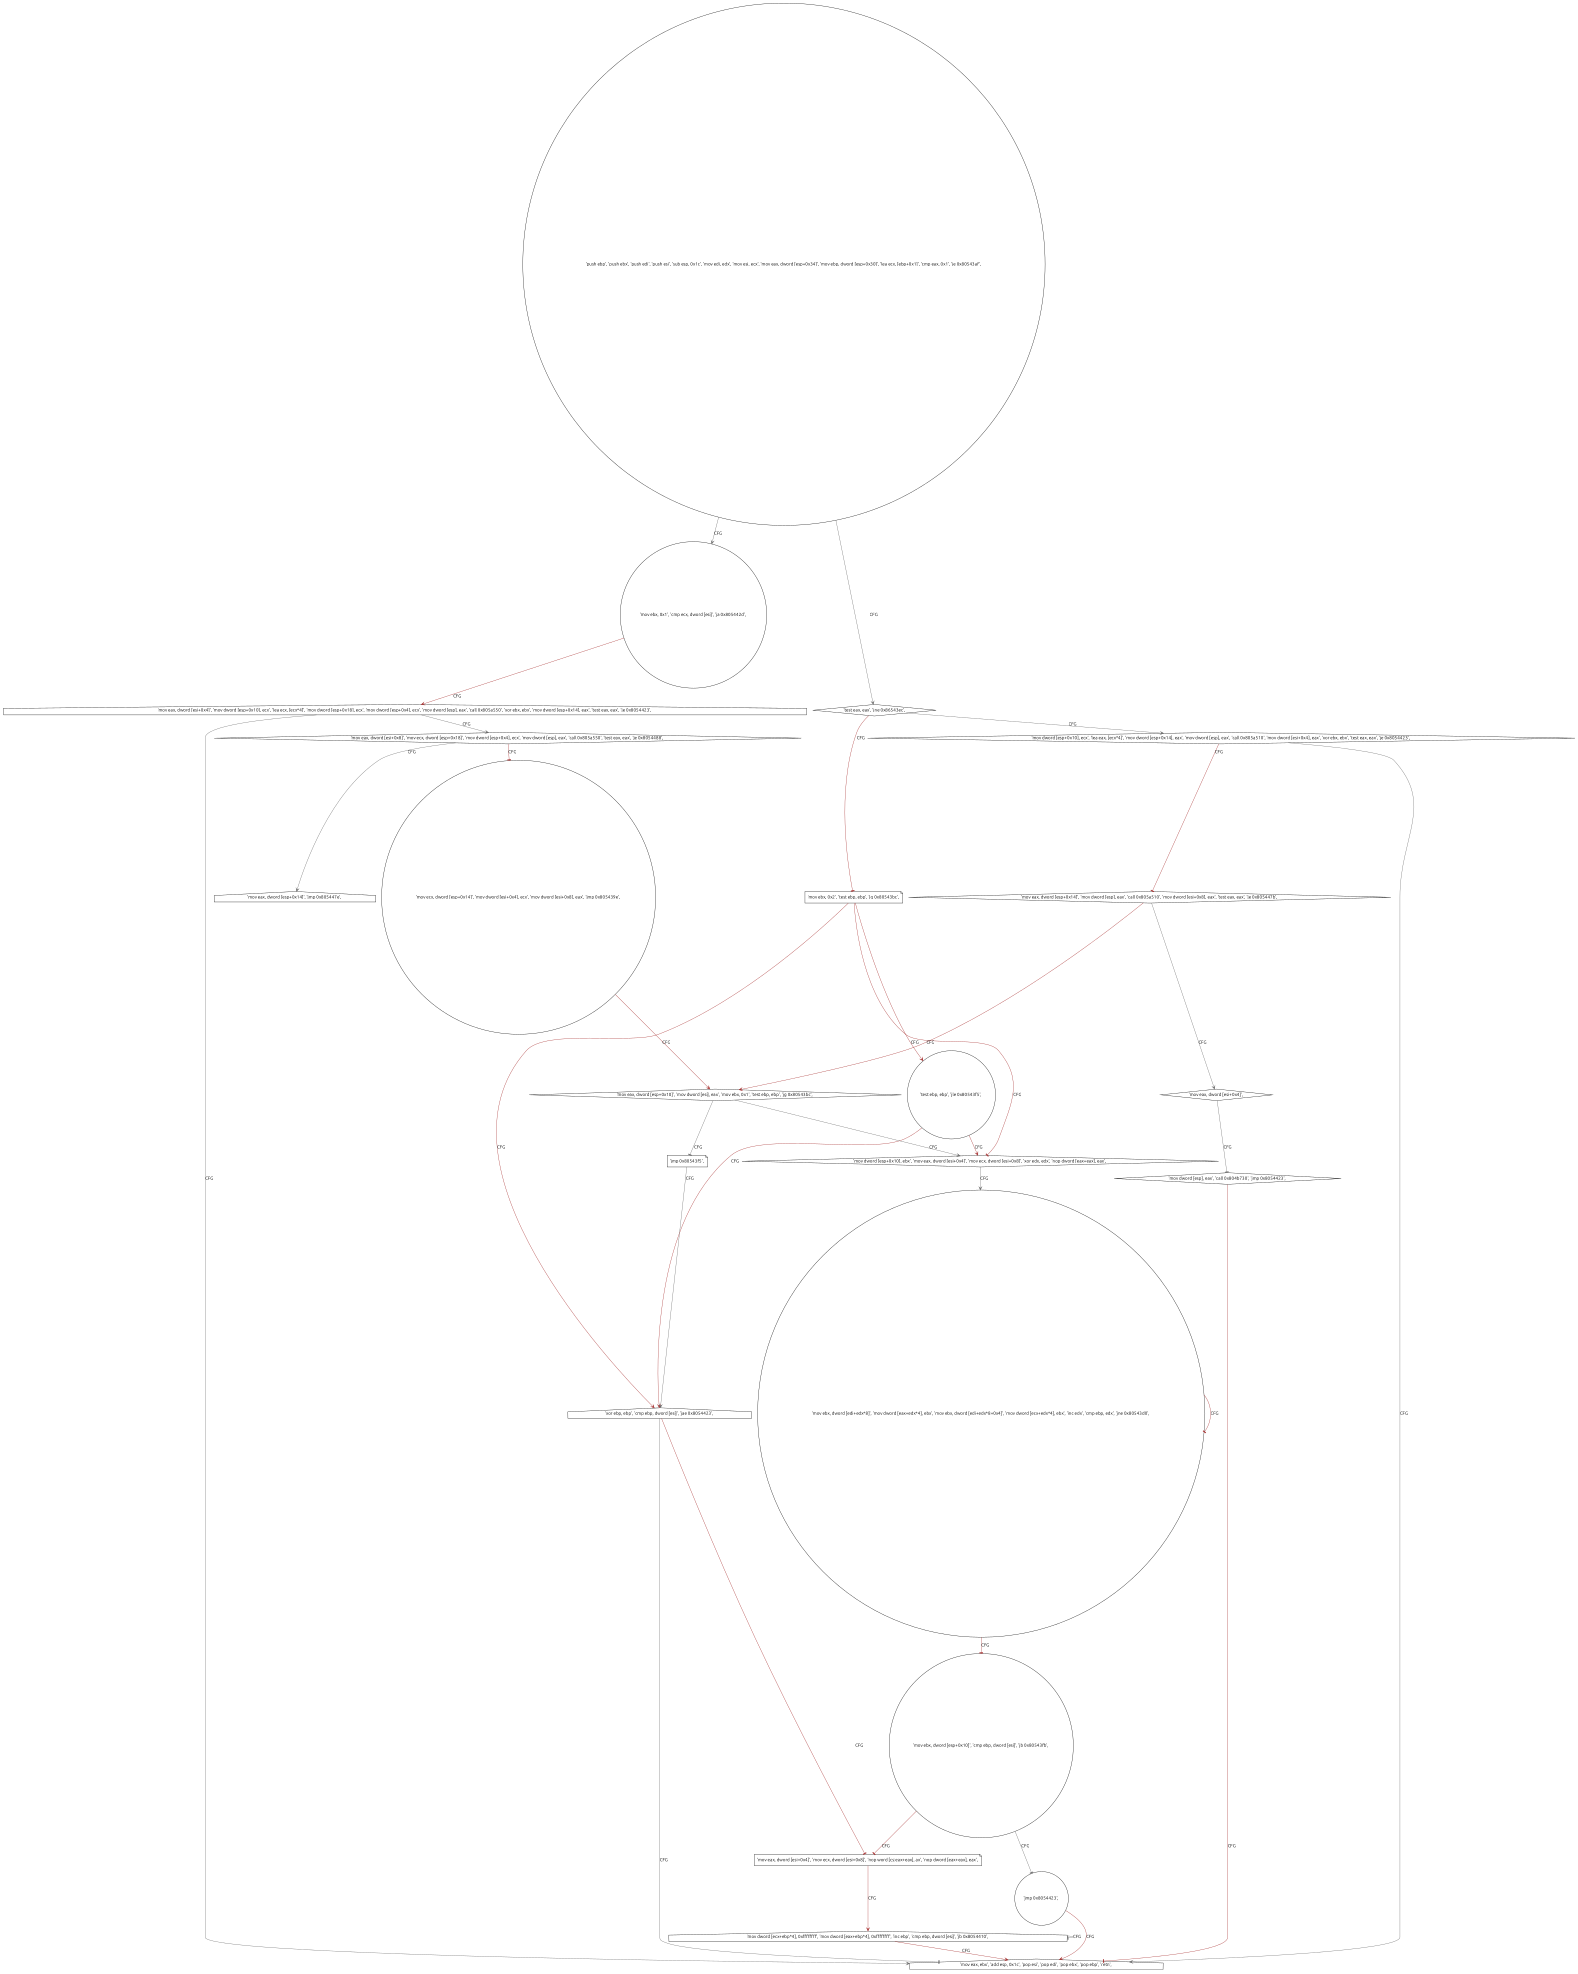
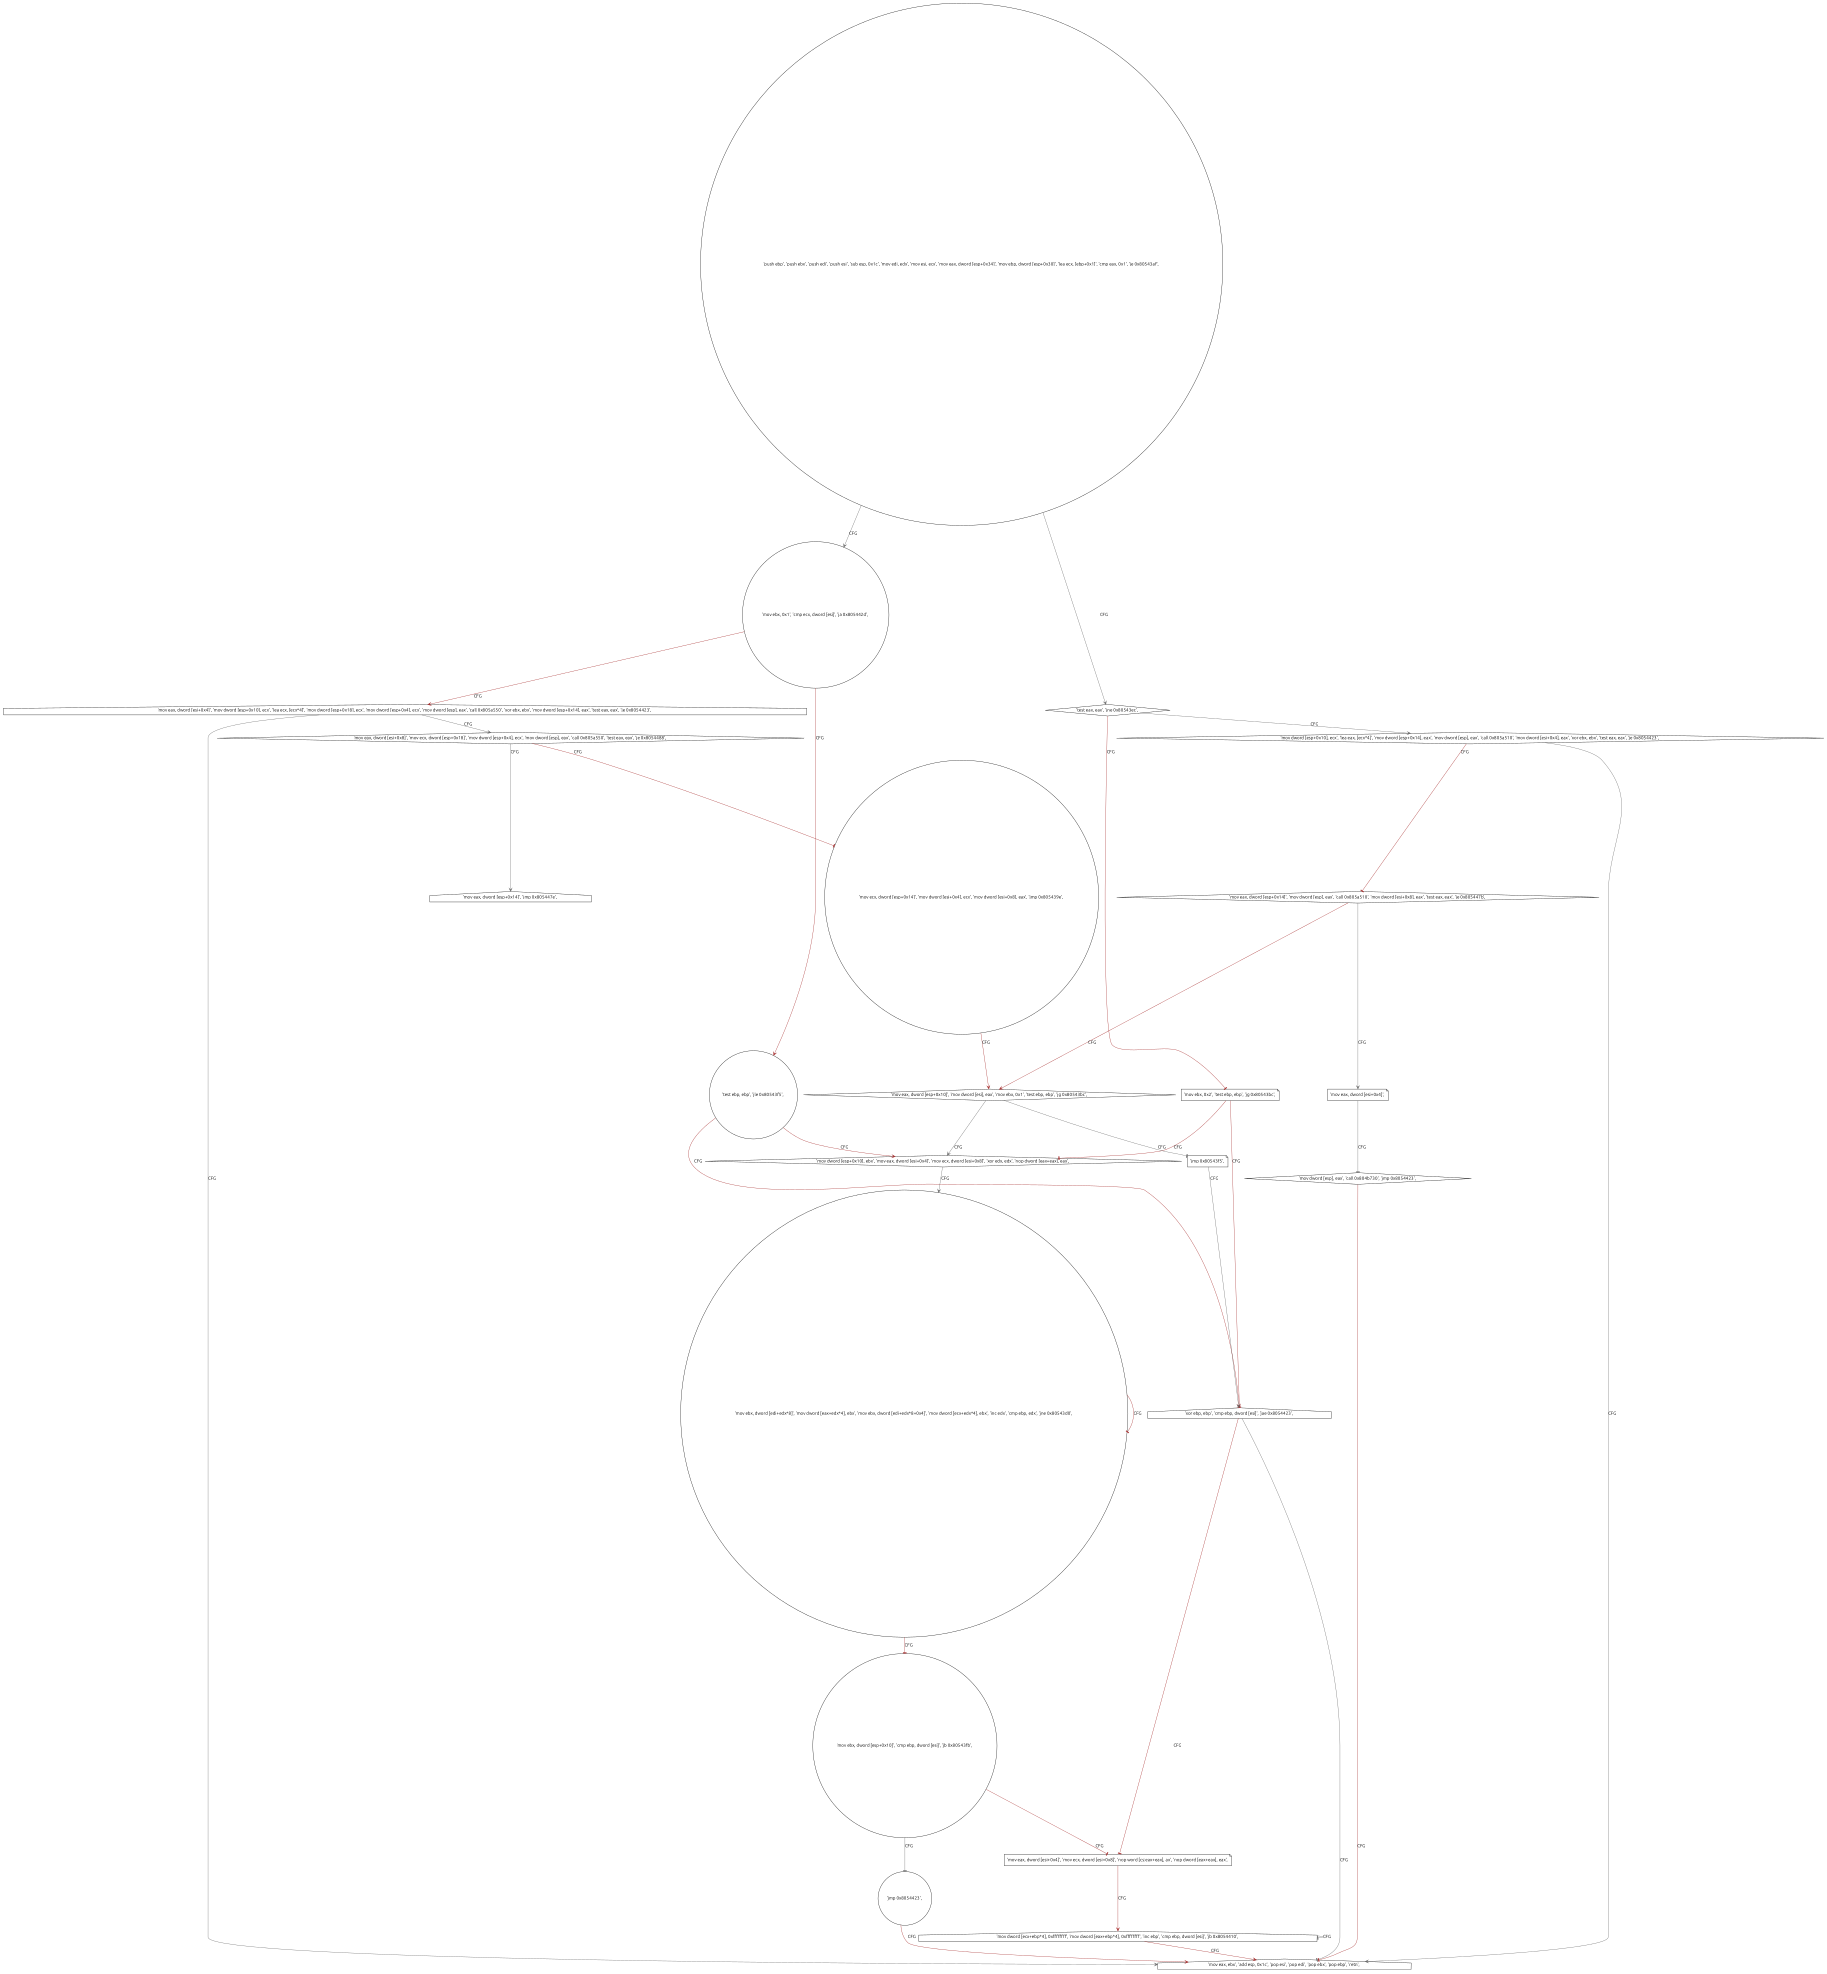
(874, 710) -> (1108, 710)
(882, 983) -> (816, 873)
(516, 1069) -> (1235, 1253)
(1216, 1095) -> (1358, 1095)
